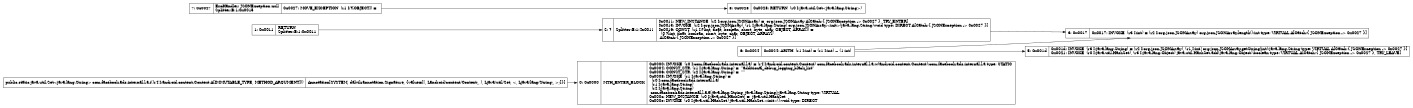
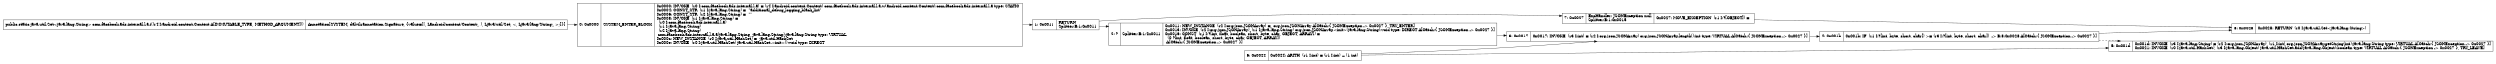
none -> (1329, 14)
none -> (1026, 25)
none -> (1959, 36)
(624, 83) -> (628, 25)
